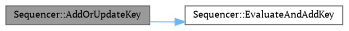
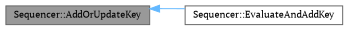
(162, 22) -> (172, 9)
